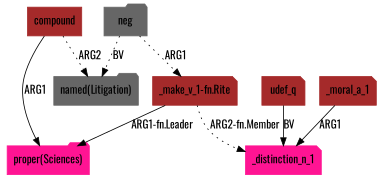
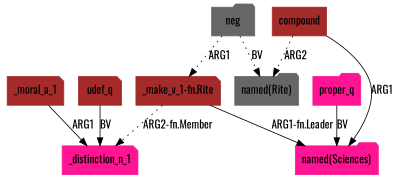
(96, 91) -> (267, 91)
none -> (337, 91)
(48, 160) -> (337, 160)
